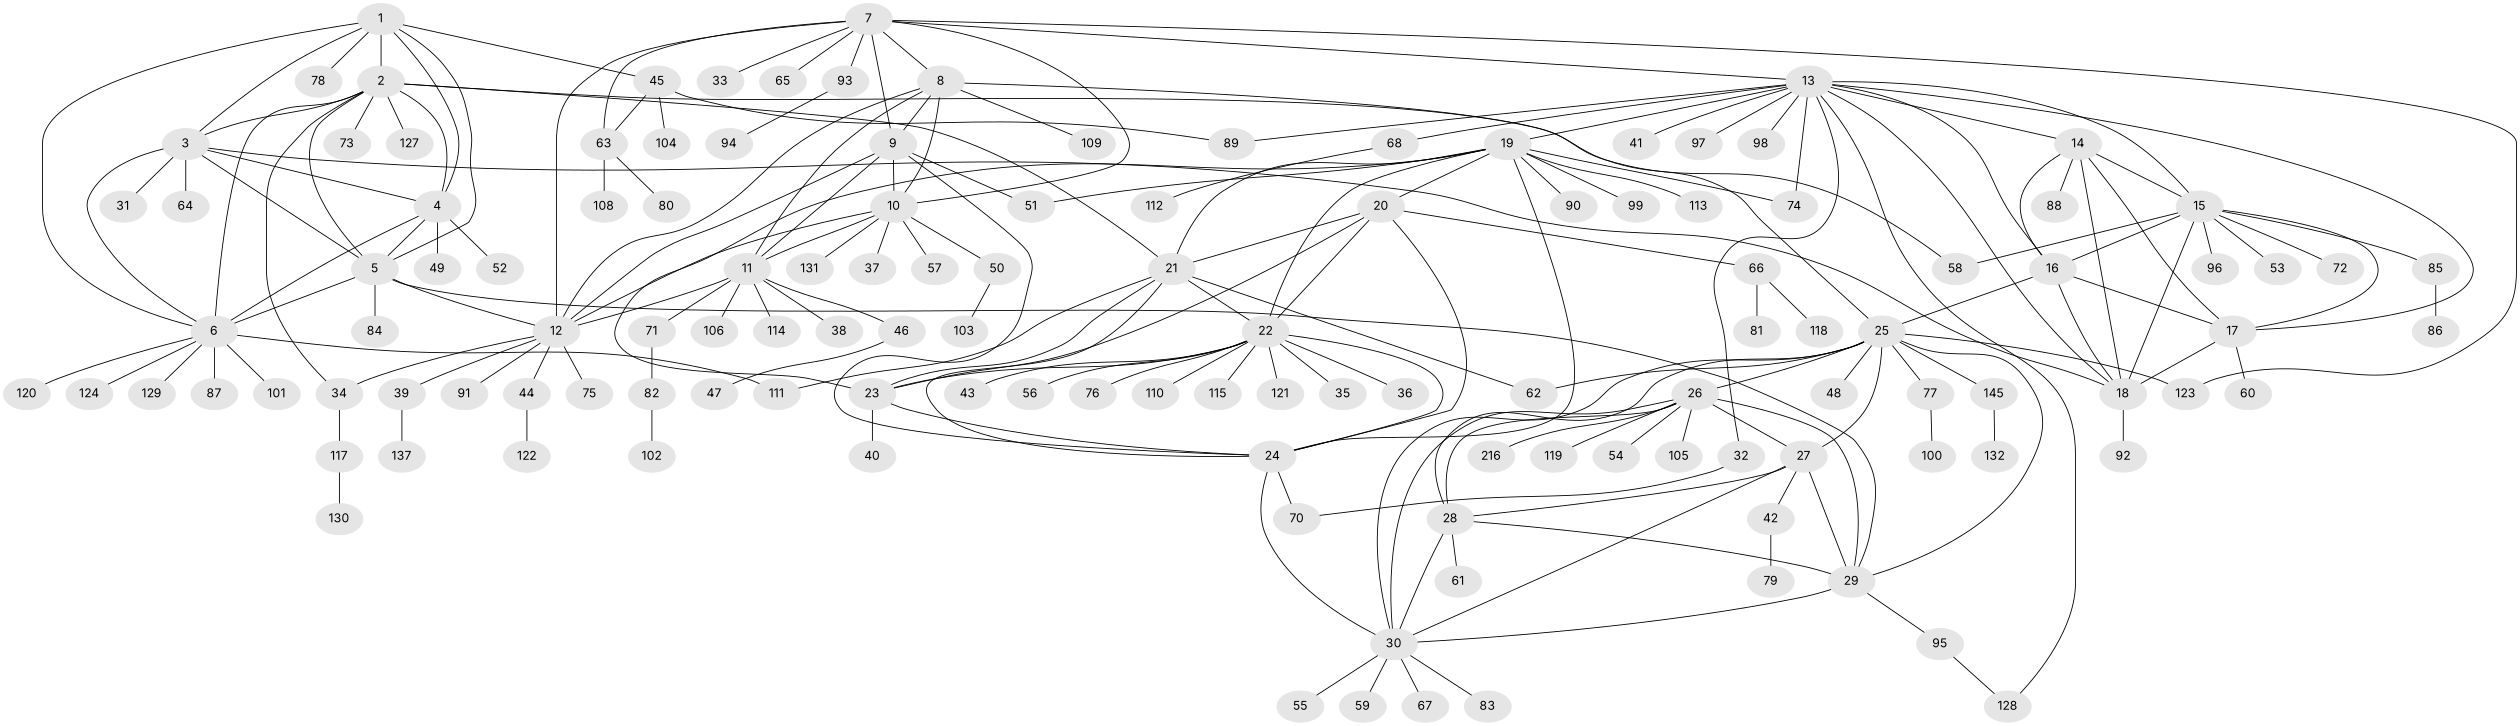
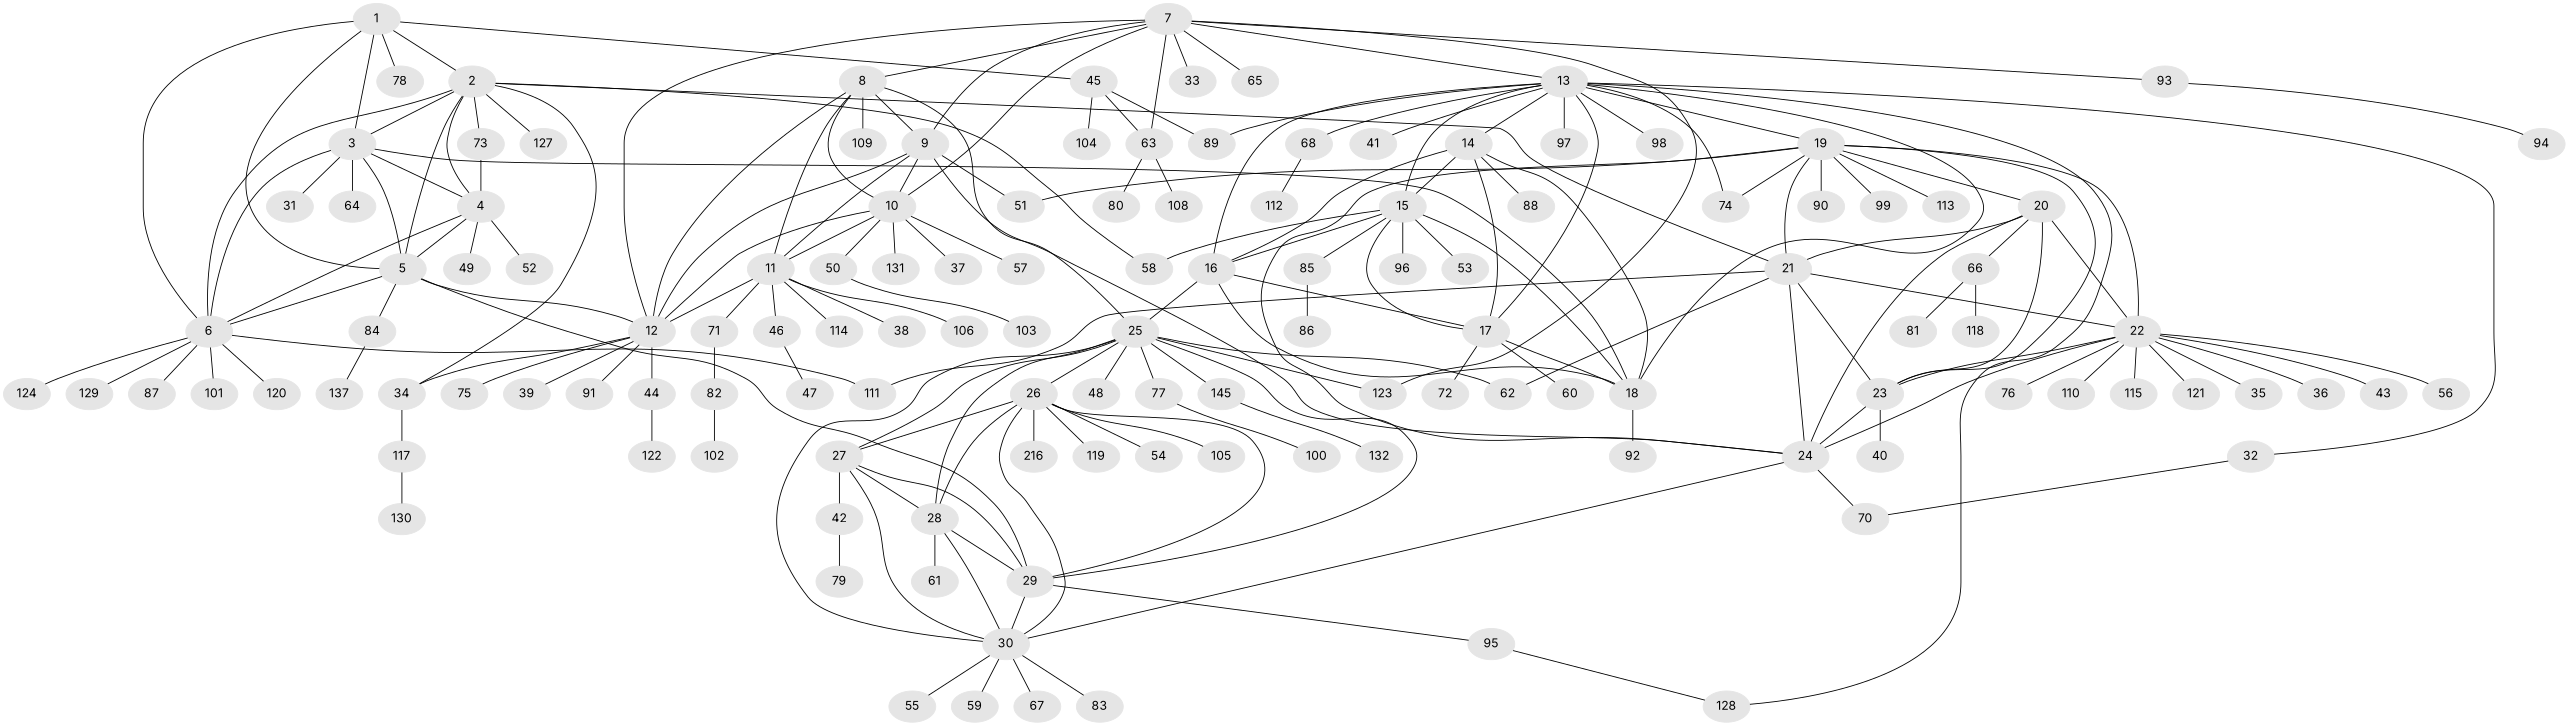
(447, 105) -> (481, 175)
(2271, 237) -> (1467, 360)
(402, 425) -> (356, 363)
